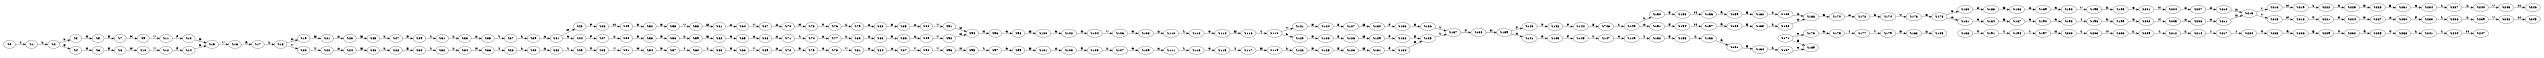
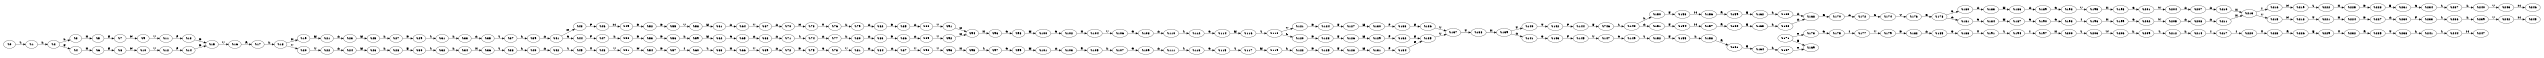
none -> (1951, 33)
